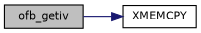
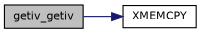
(44, 17) -> (44, 17)
